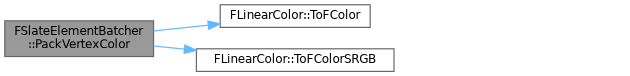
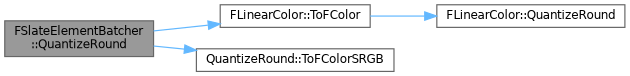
none -> (531, 16)
(79, 39) -> (79, 39)
(295, 60) -> (295, 60)
